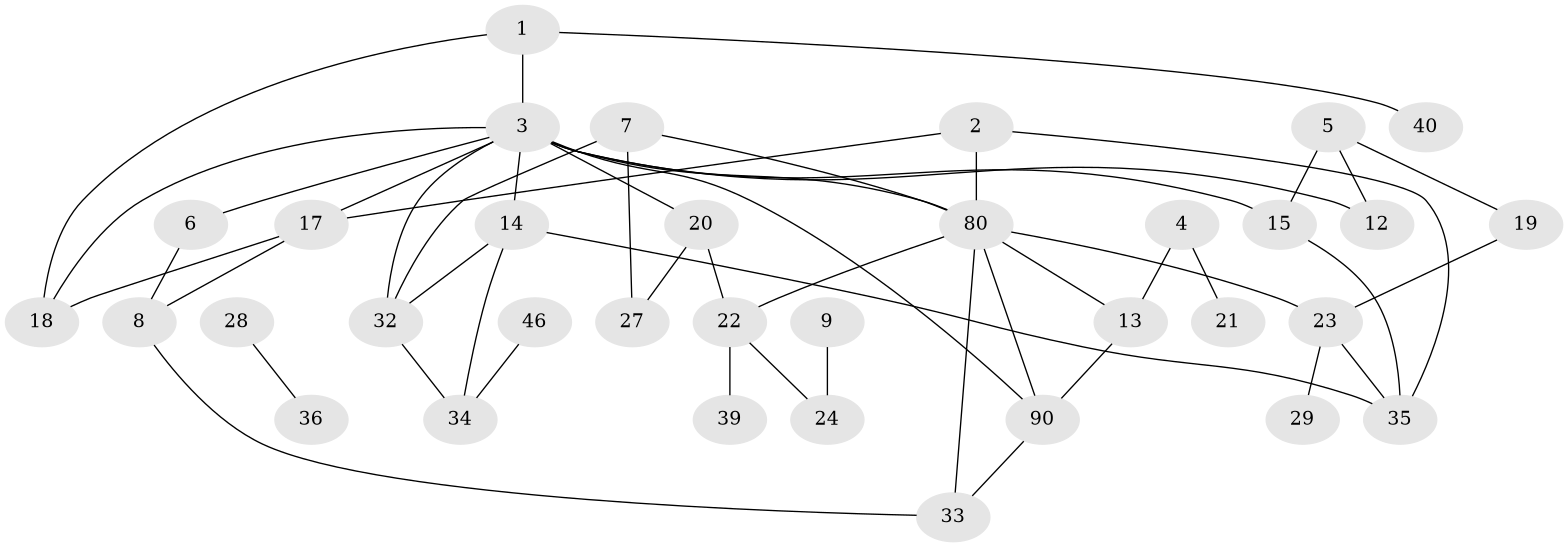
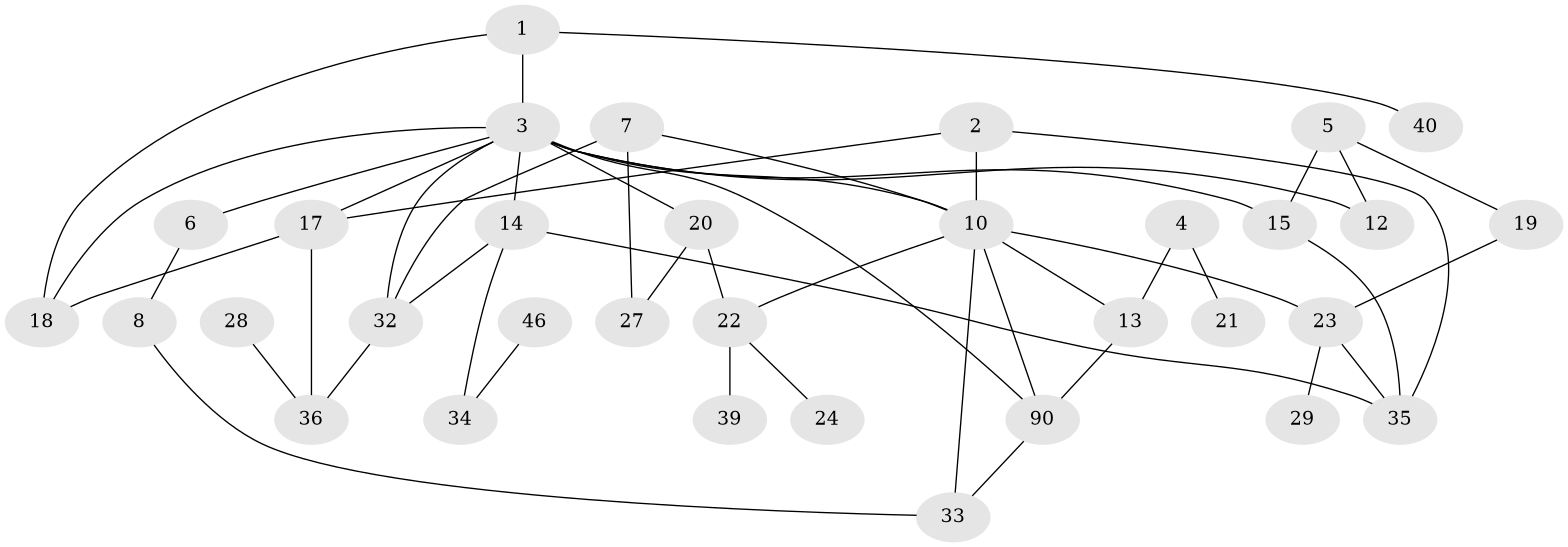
(976, 225) -> (976, 225)
(226, 273) -> (311, 322)
(827, 322) -> none
(423, 371) -> (349, 371)
